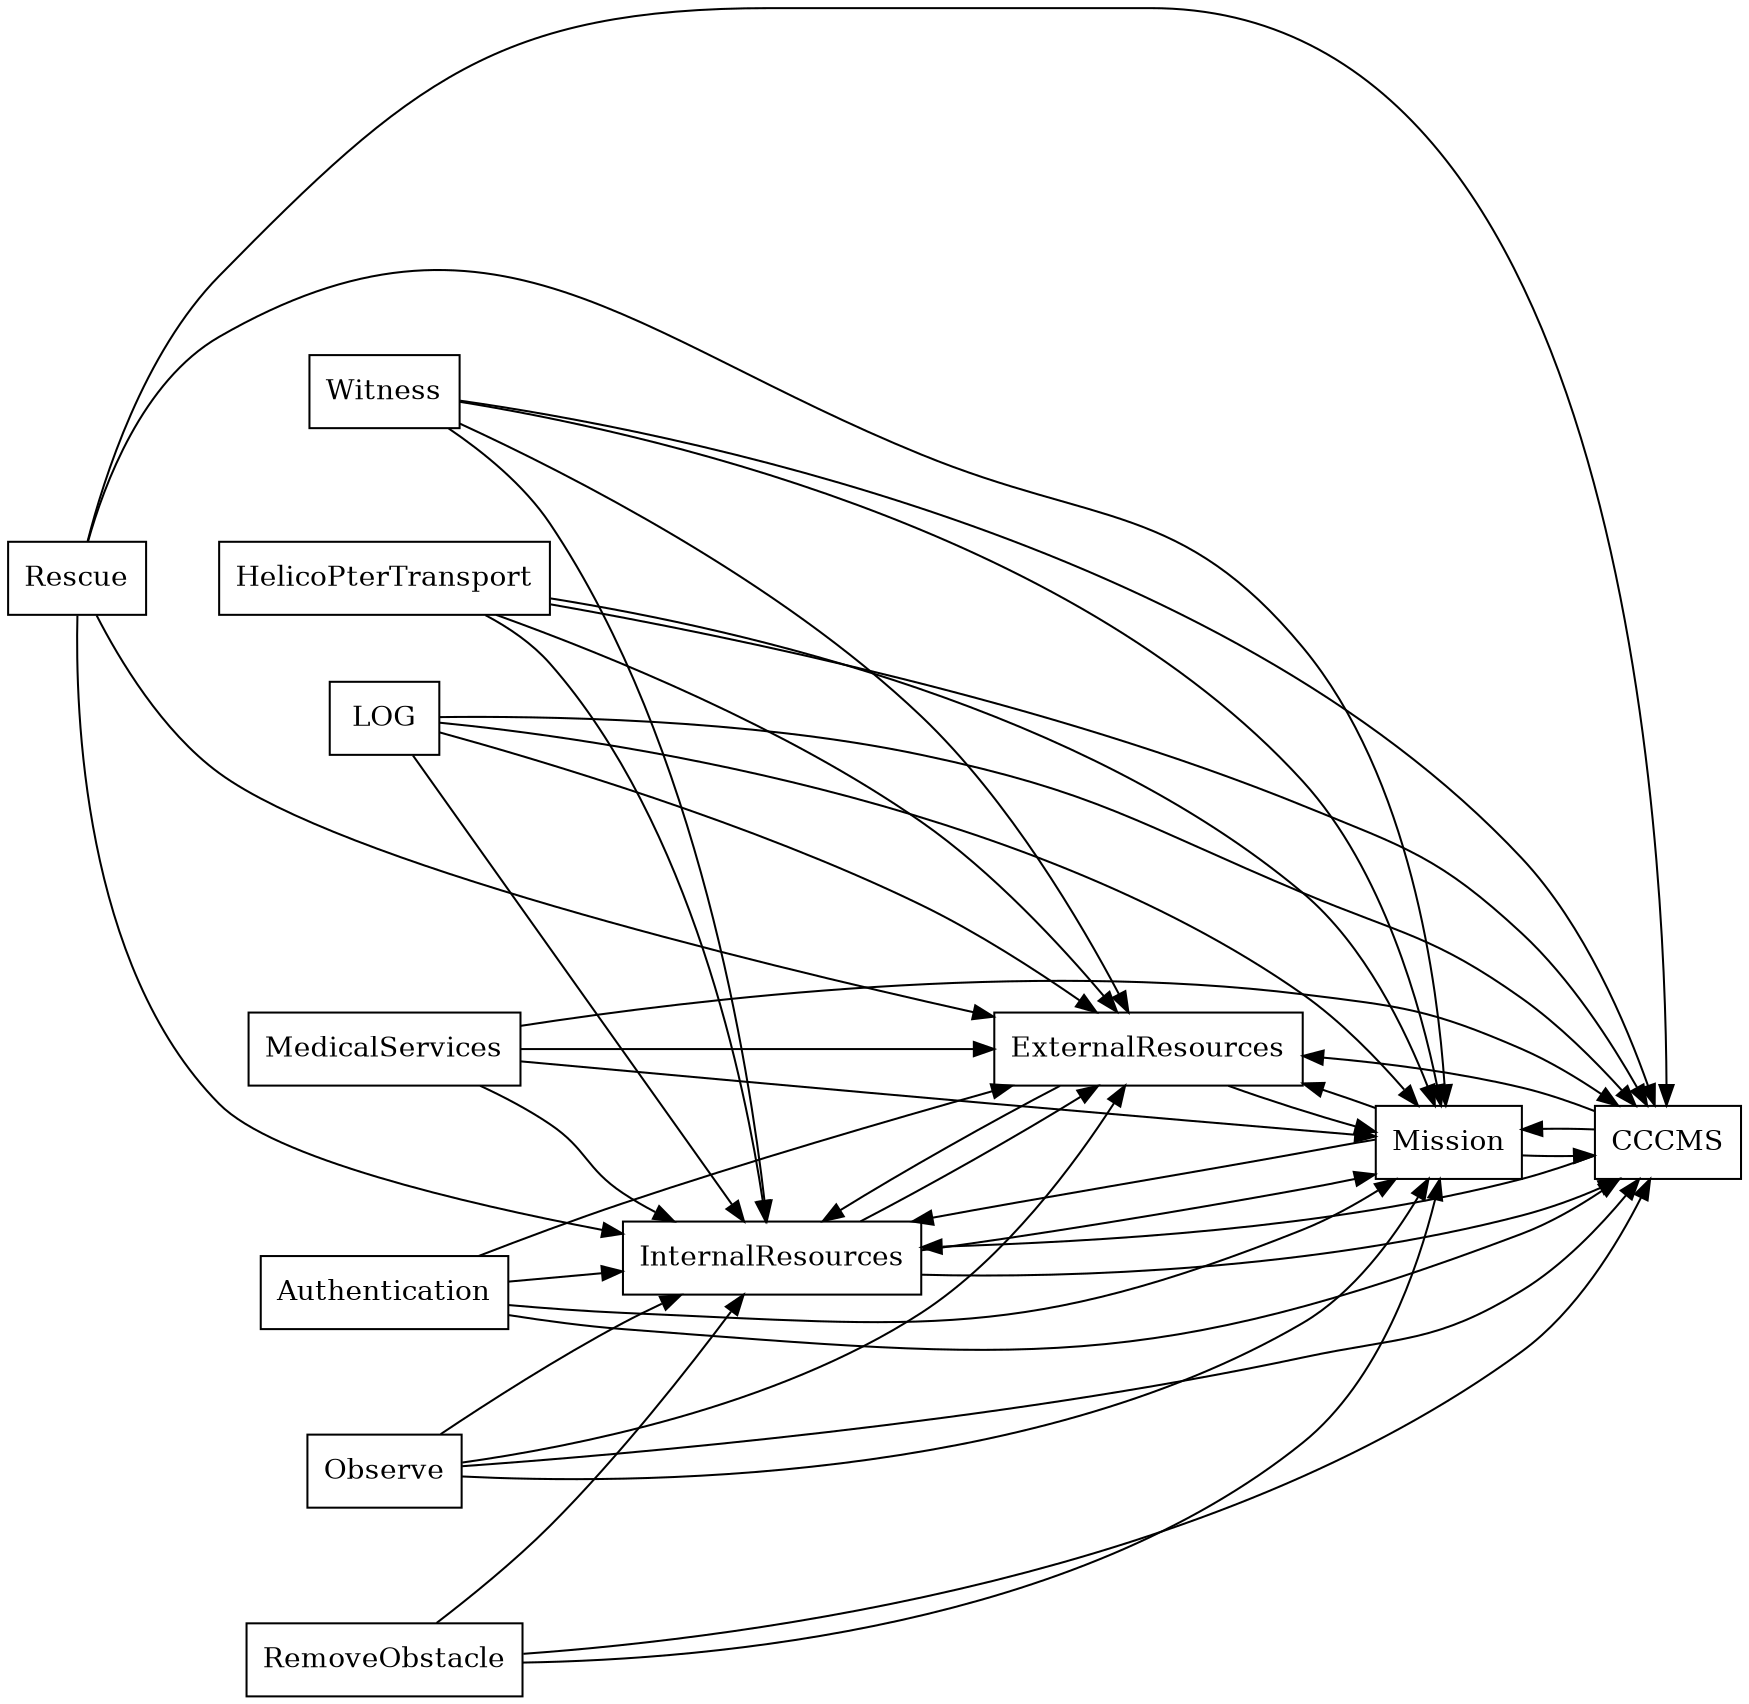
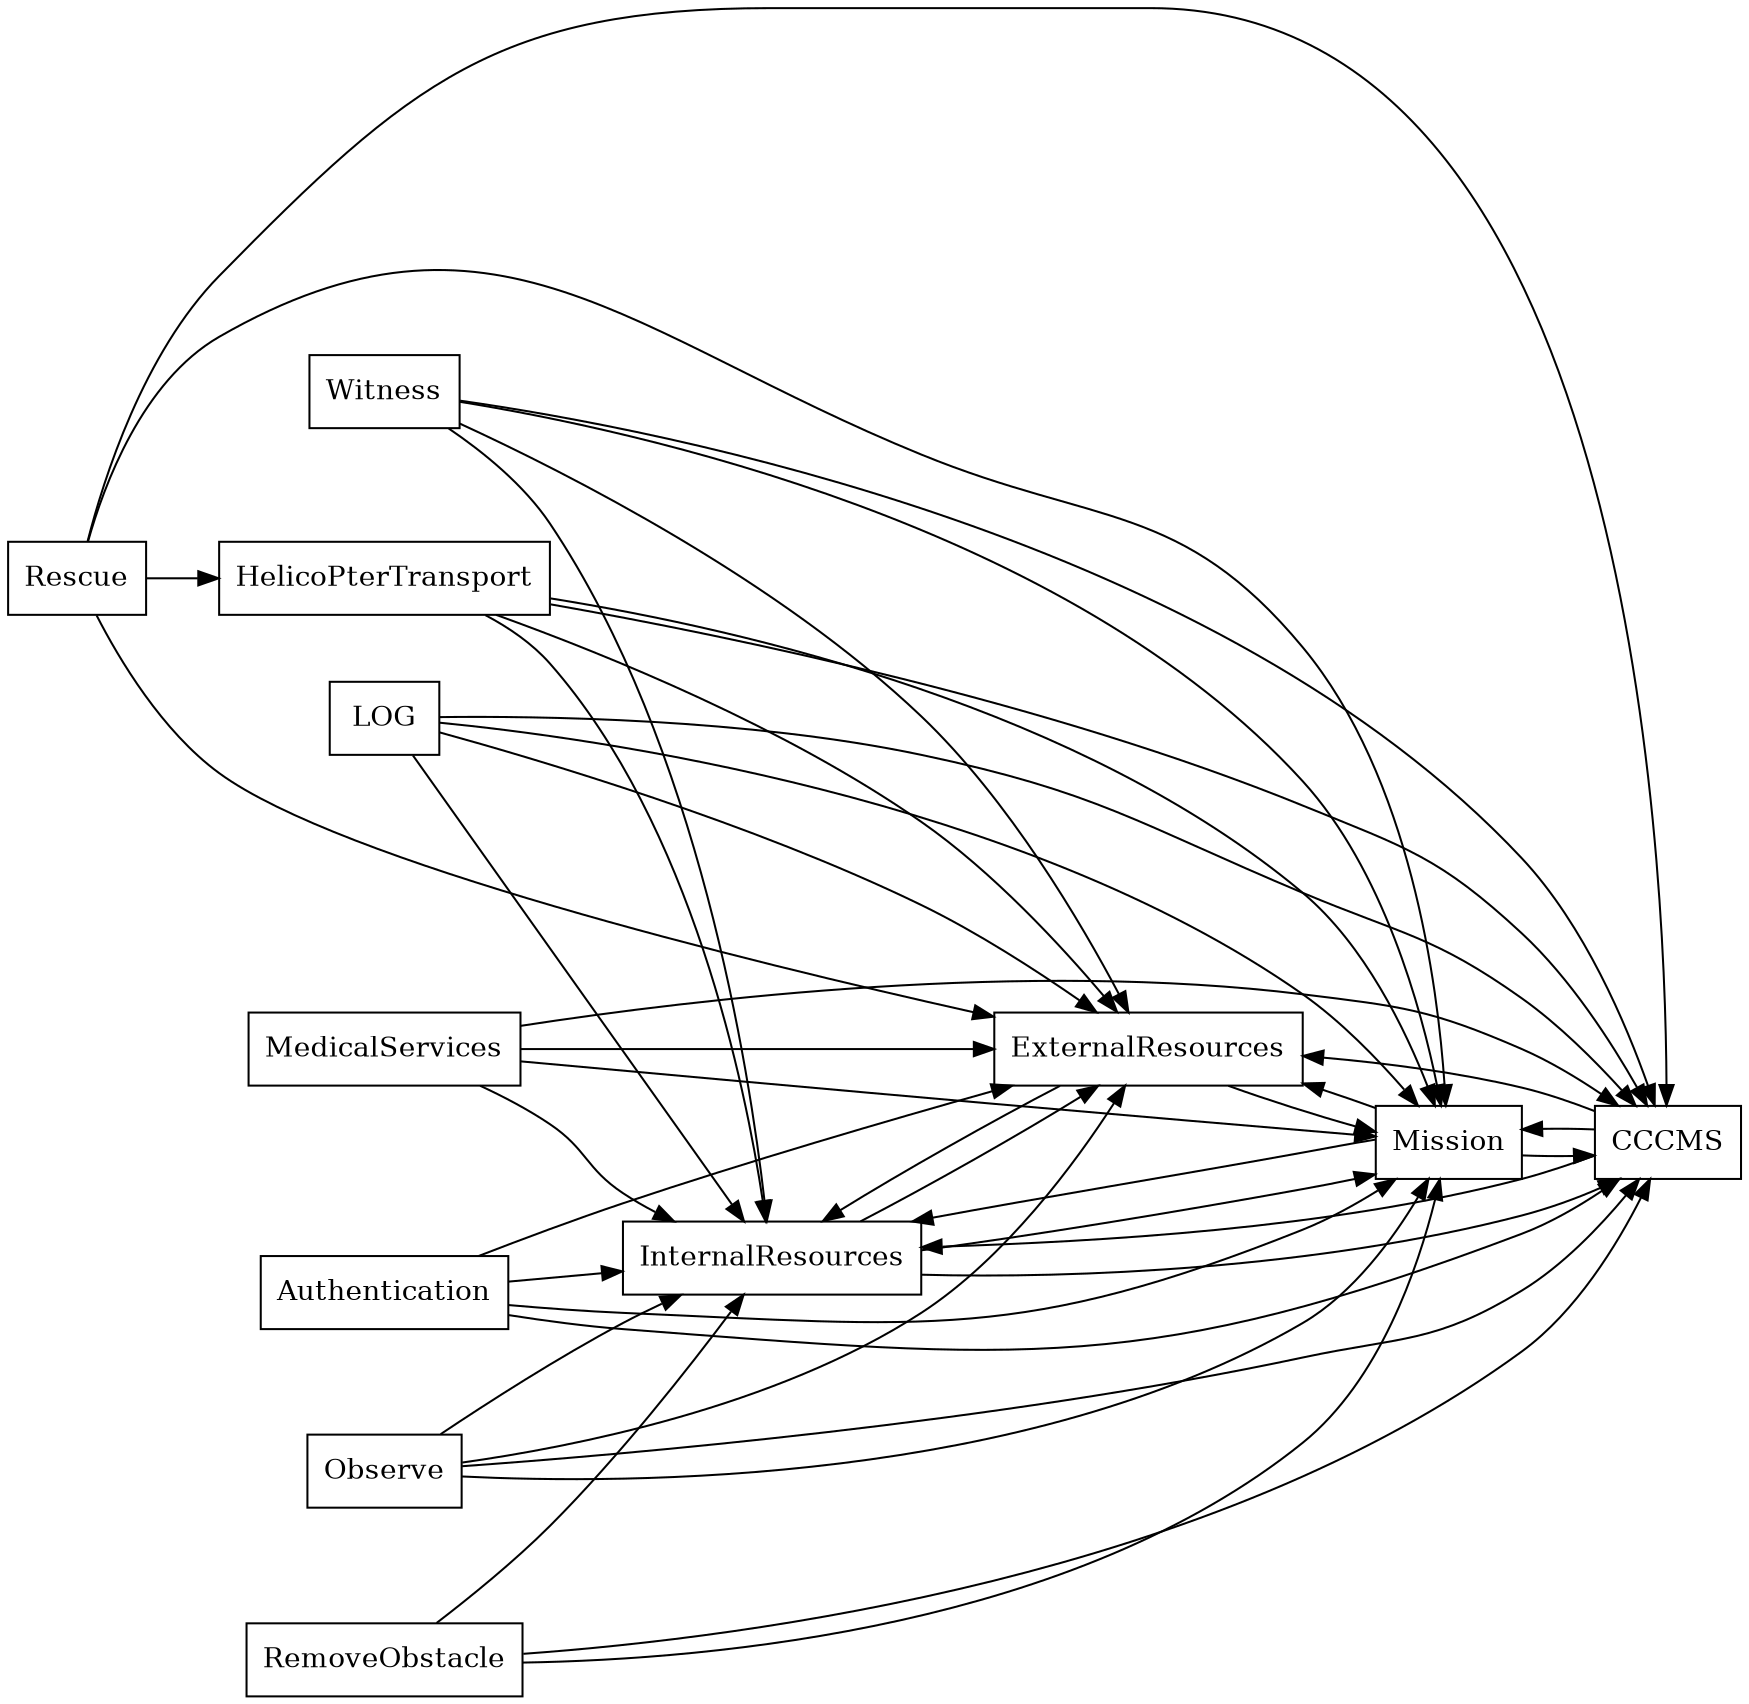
(183, 1059) -> (172, 578)
